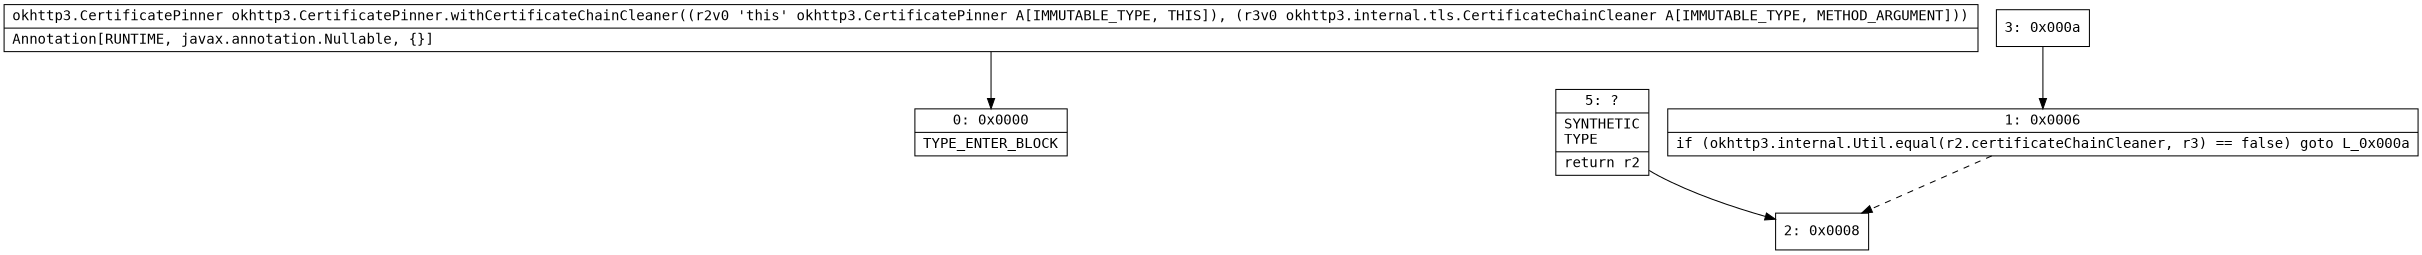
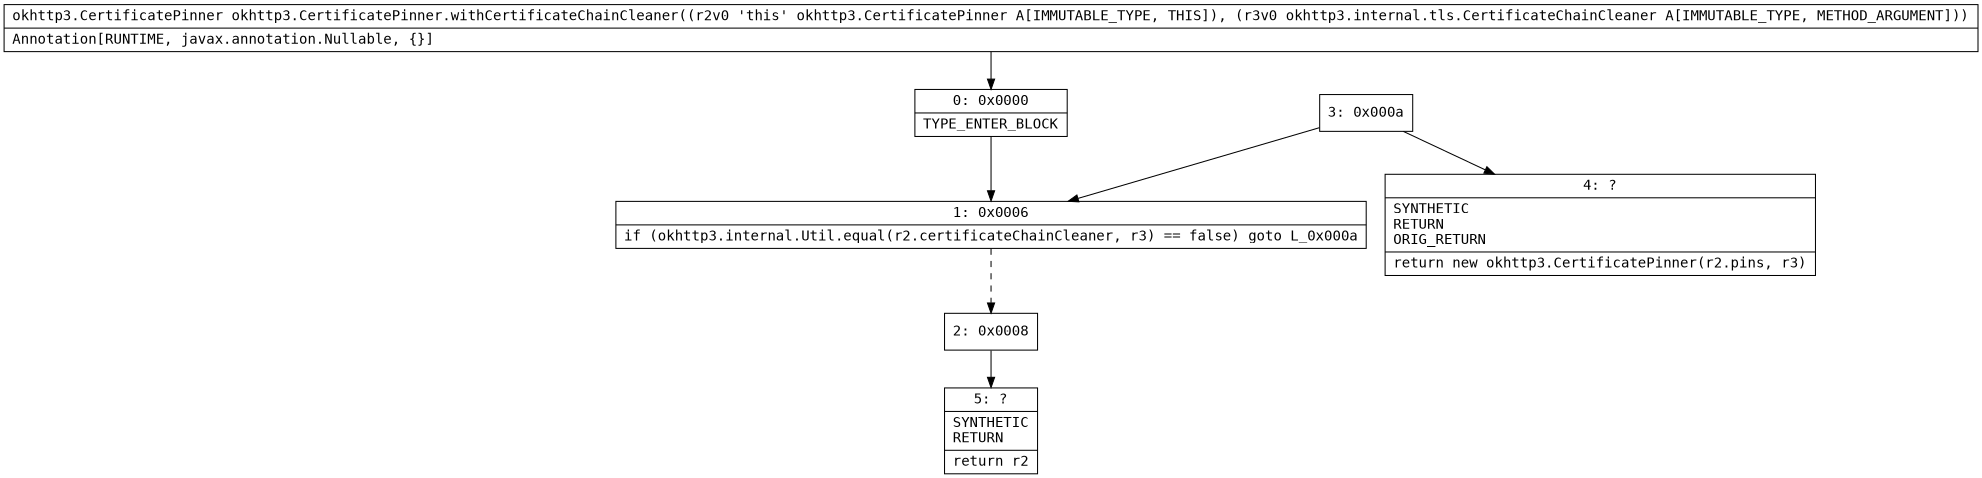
(1581, 140) -> (978, 438)
none -> (991, 164)
(1706, 197) -> (991, 364)
none -> (1600, 225)
